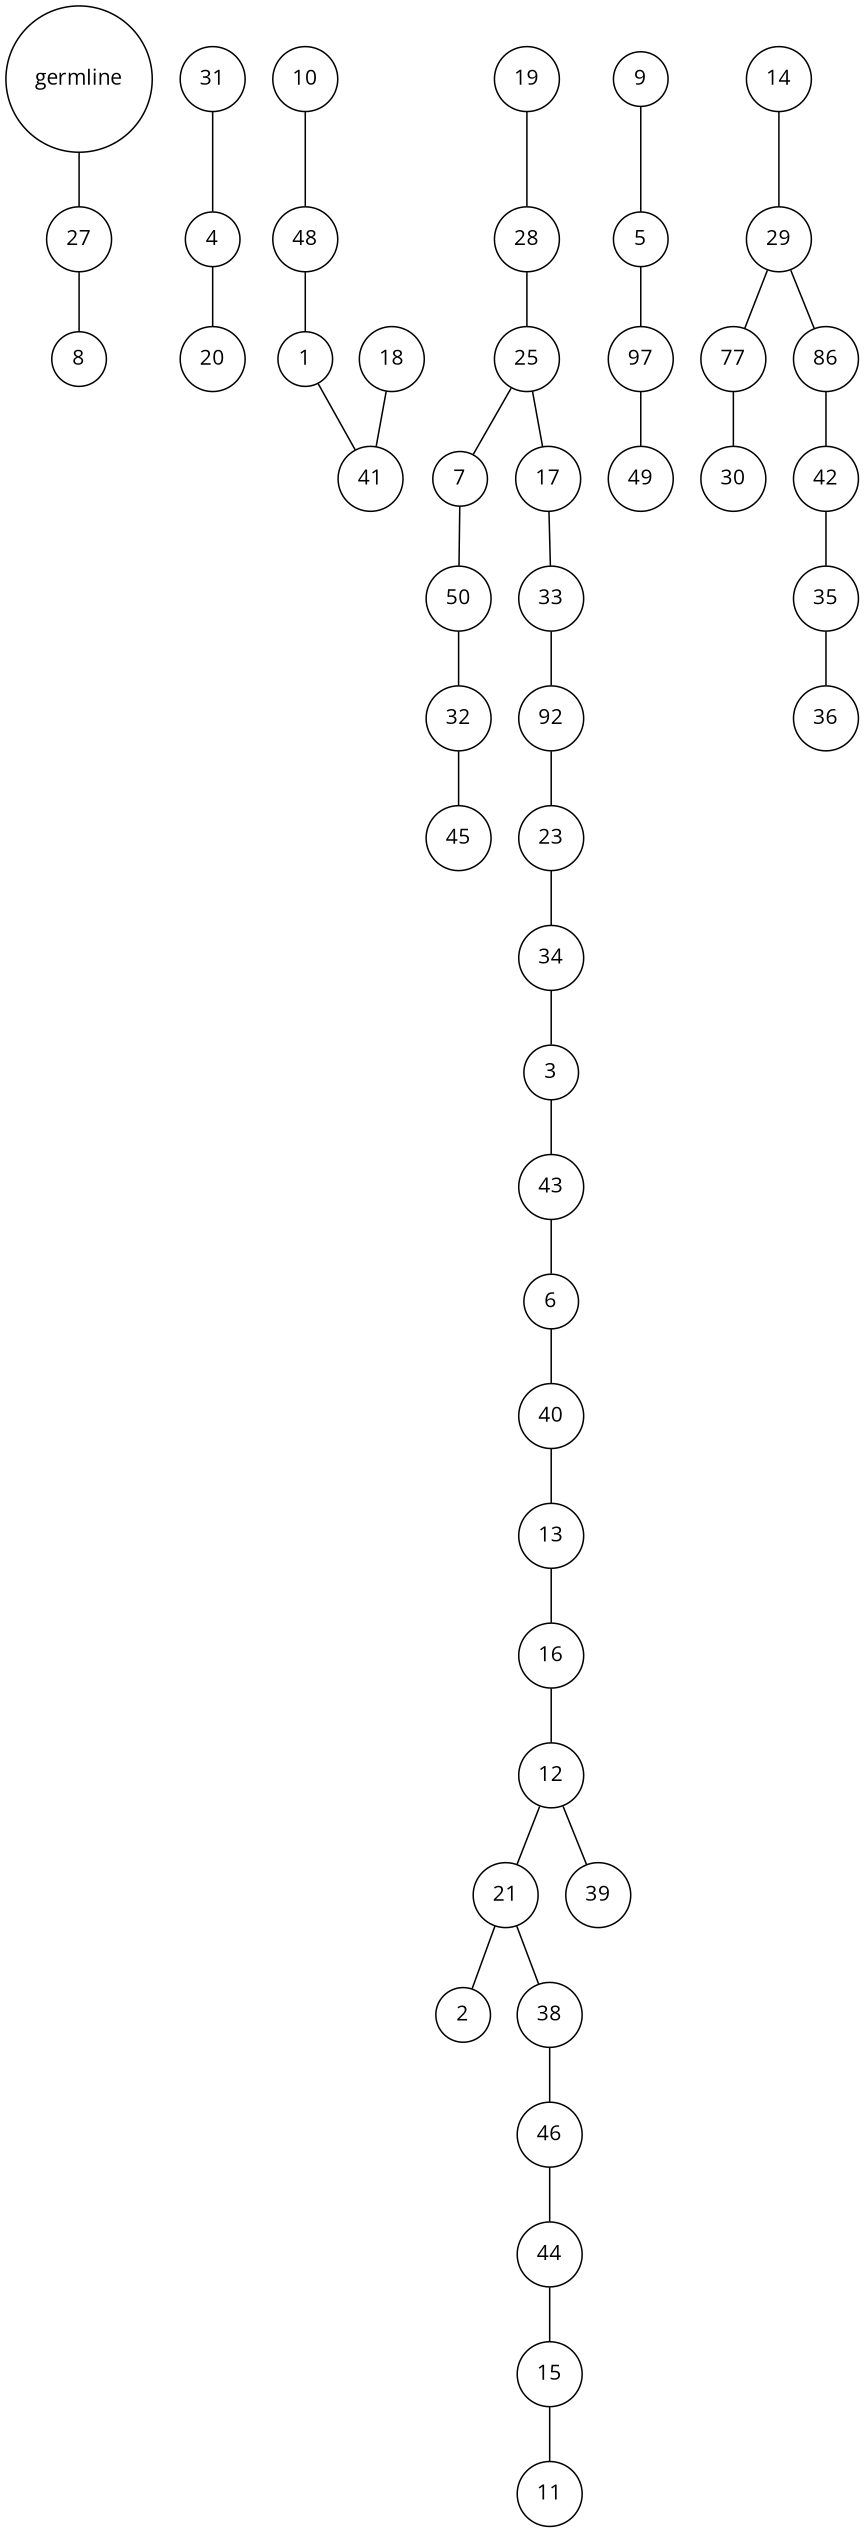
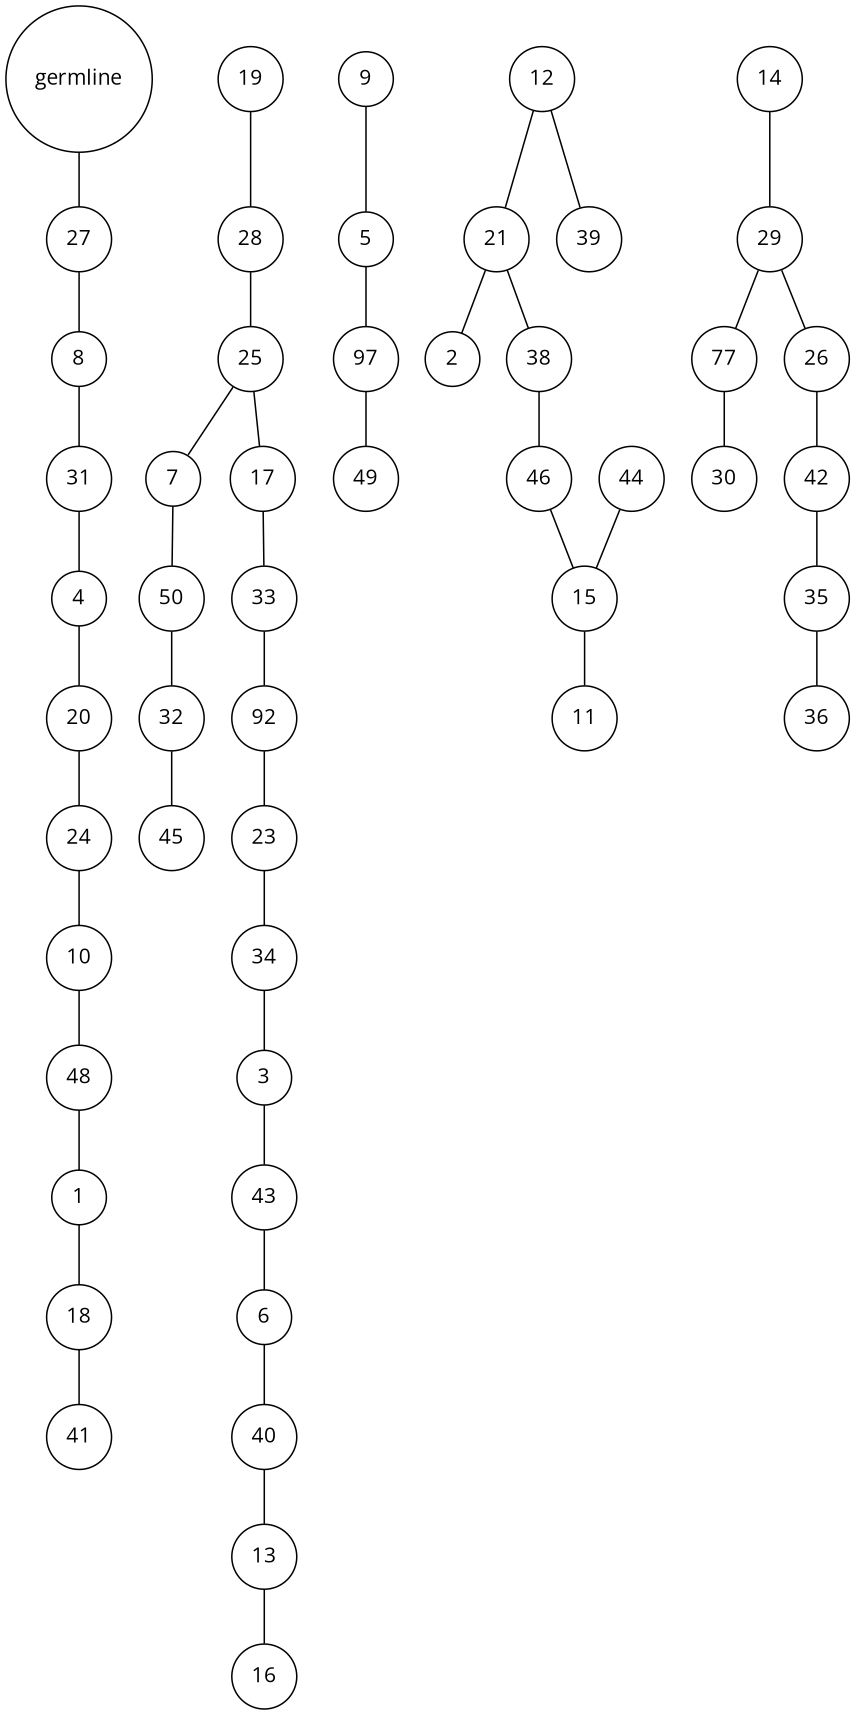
(826, 359) -> (817, 359)
none -> (79, 416)
(337, 417) -> (79, 1255)
none -> (79, 838)
(551, 1715) -> none
(550, 2194) -> (562, 539)
